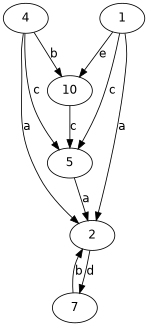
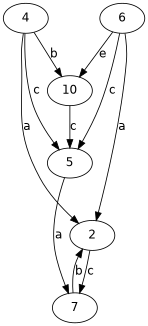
(122, 18) -> (122, 18)
(80, 195) -> (54, 232)
(91, 272) -> (91, 272)
